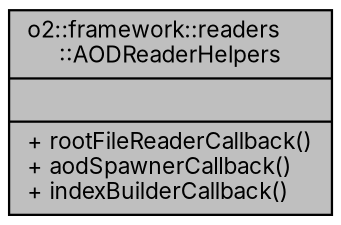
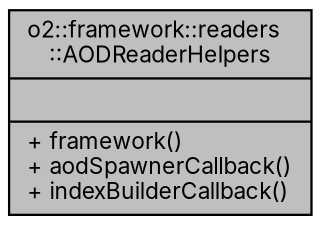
(171, 142) -> (106, 142)
